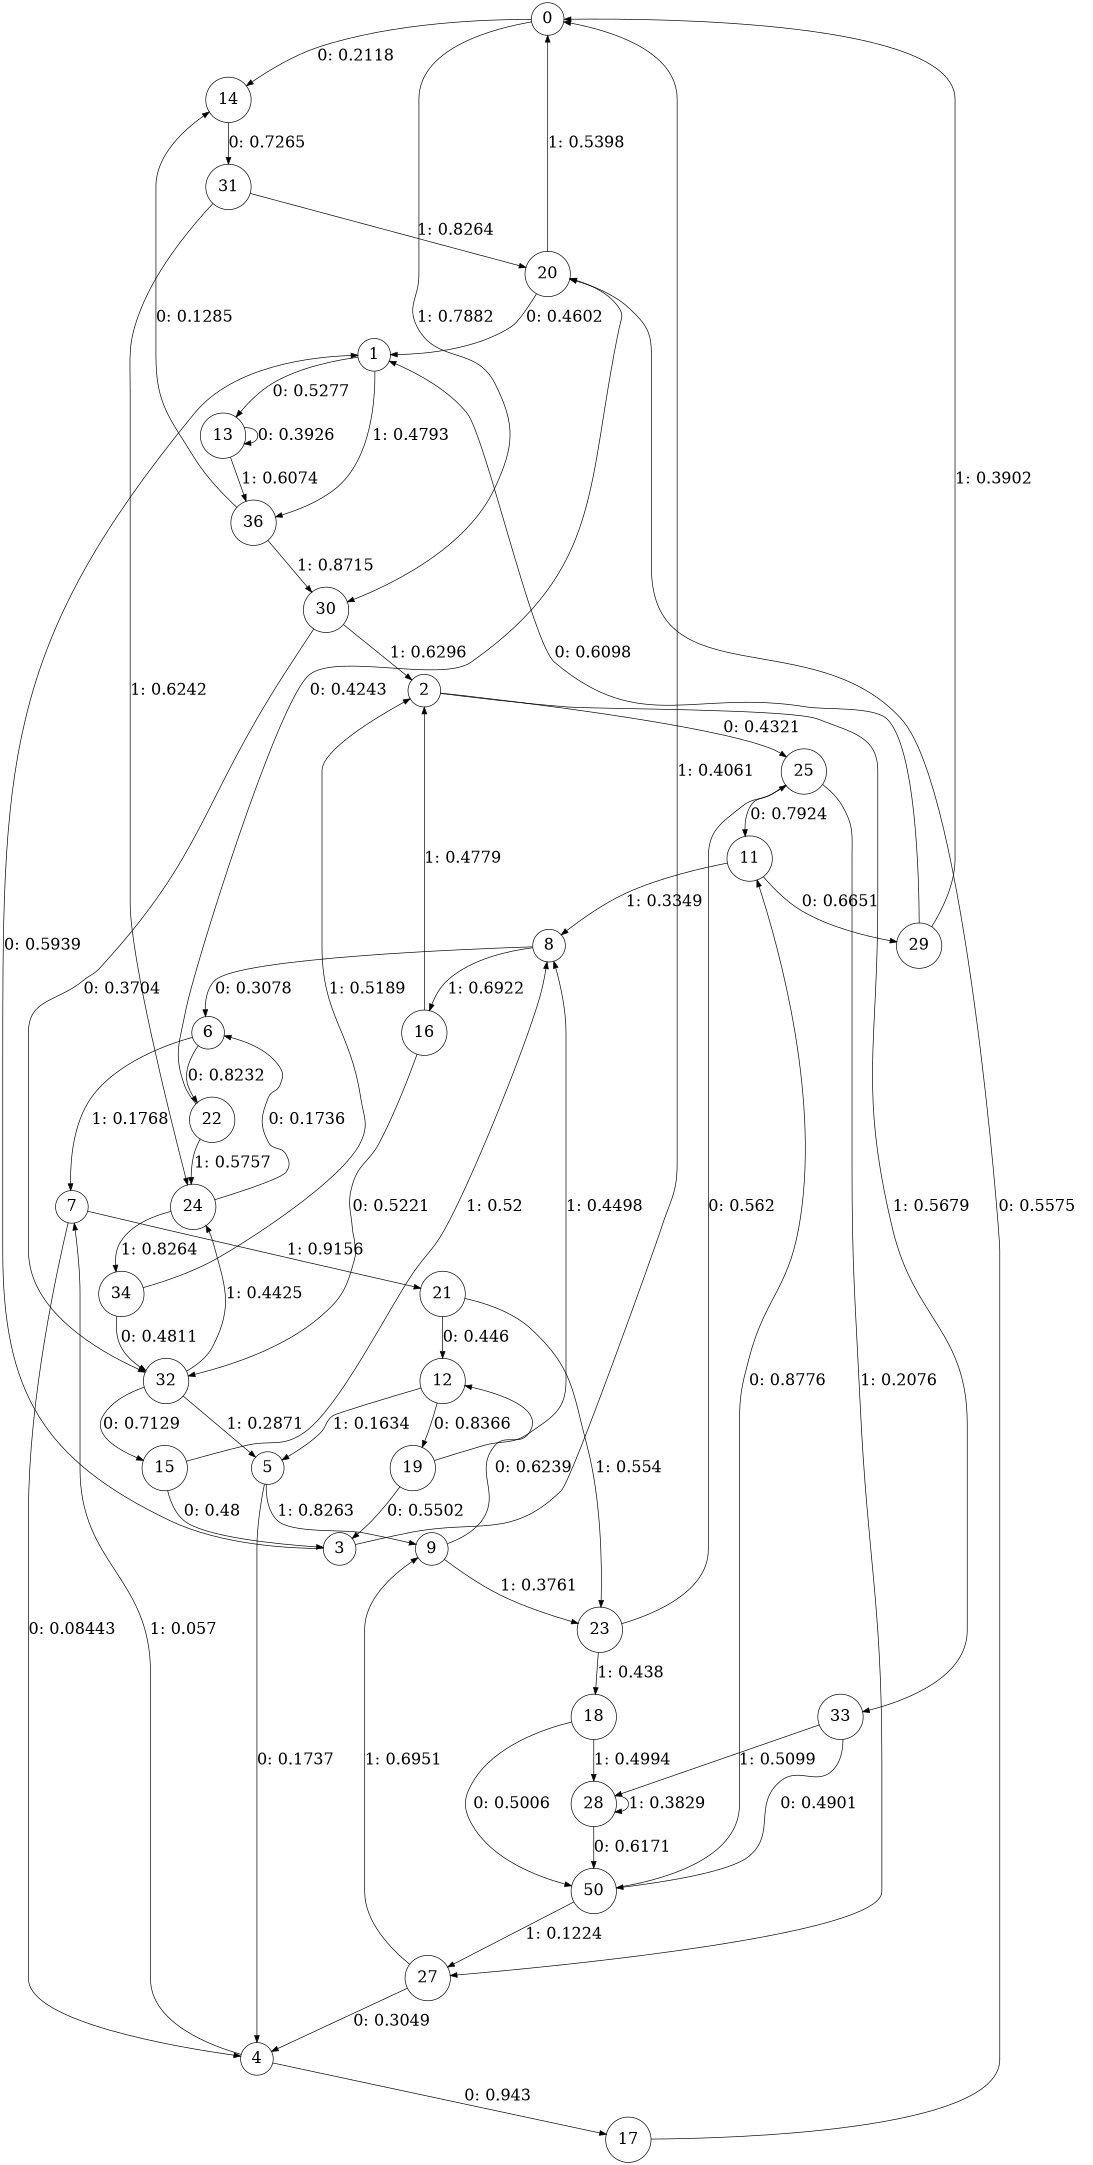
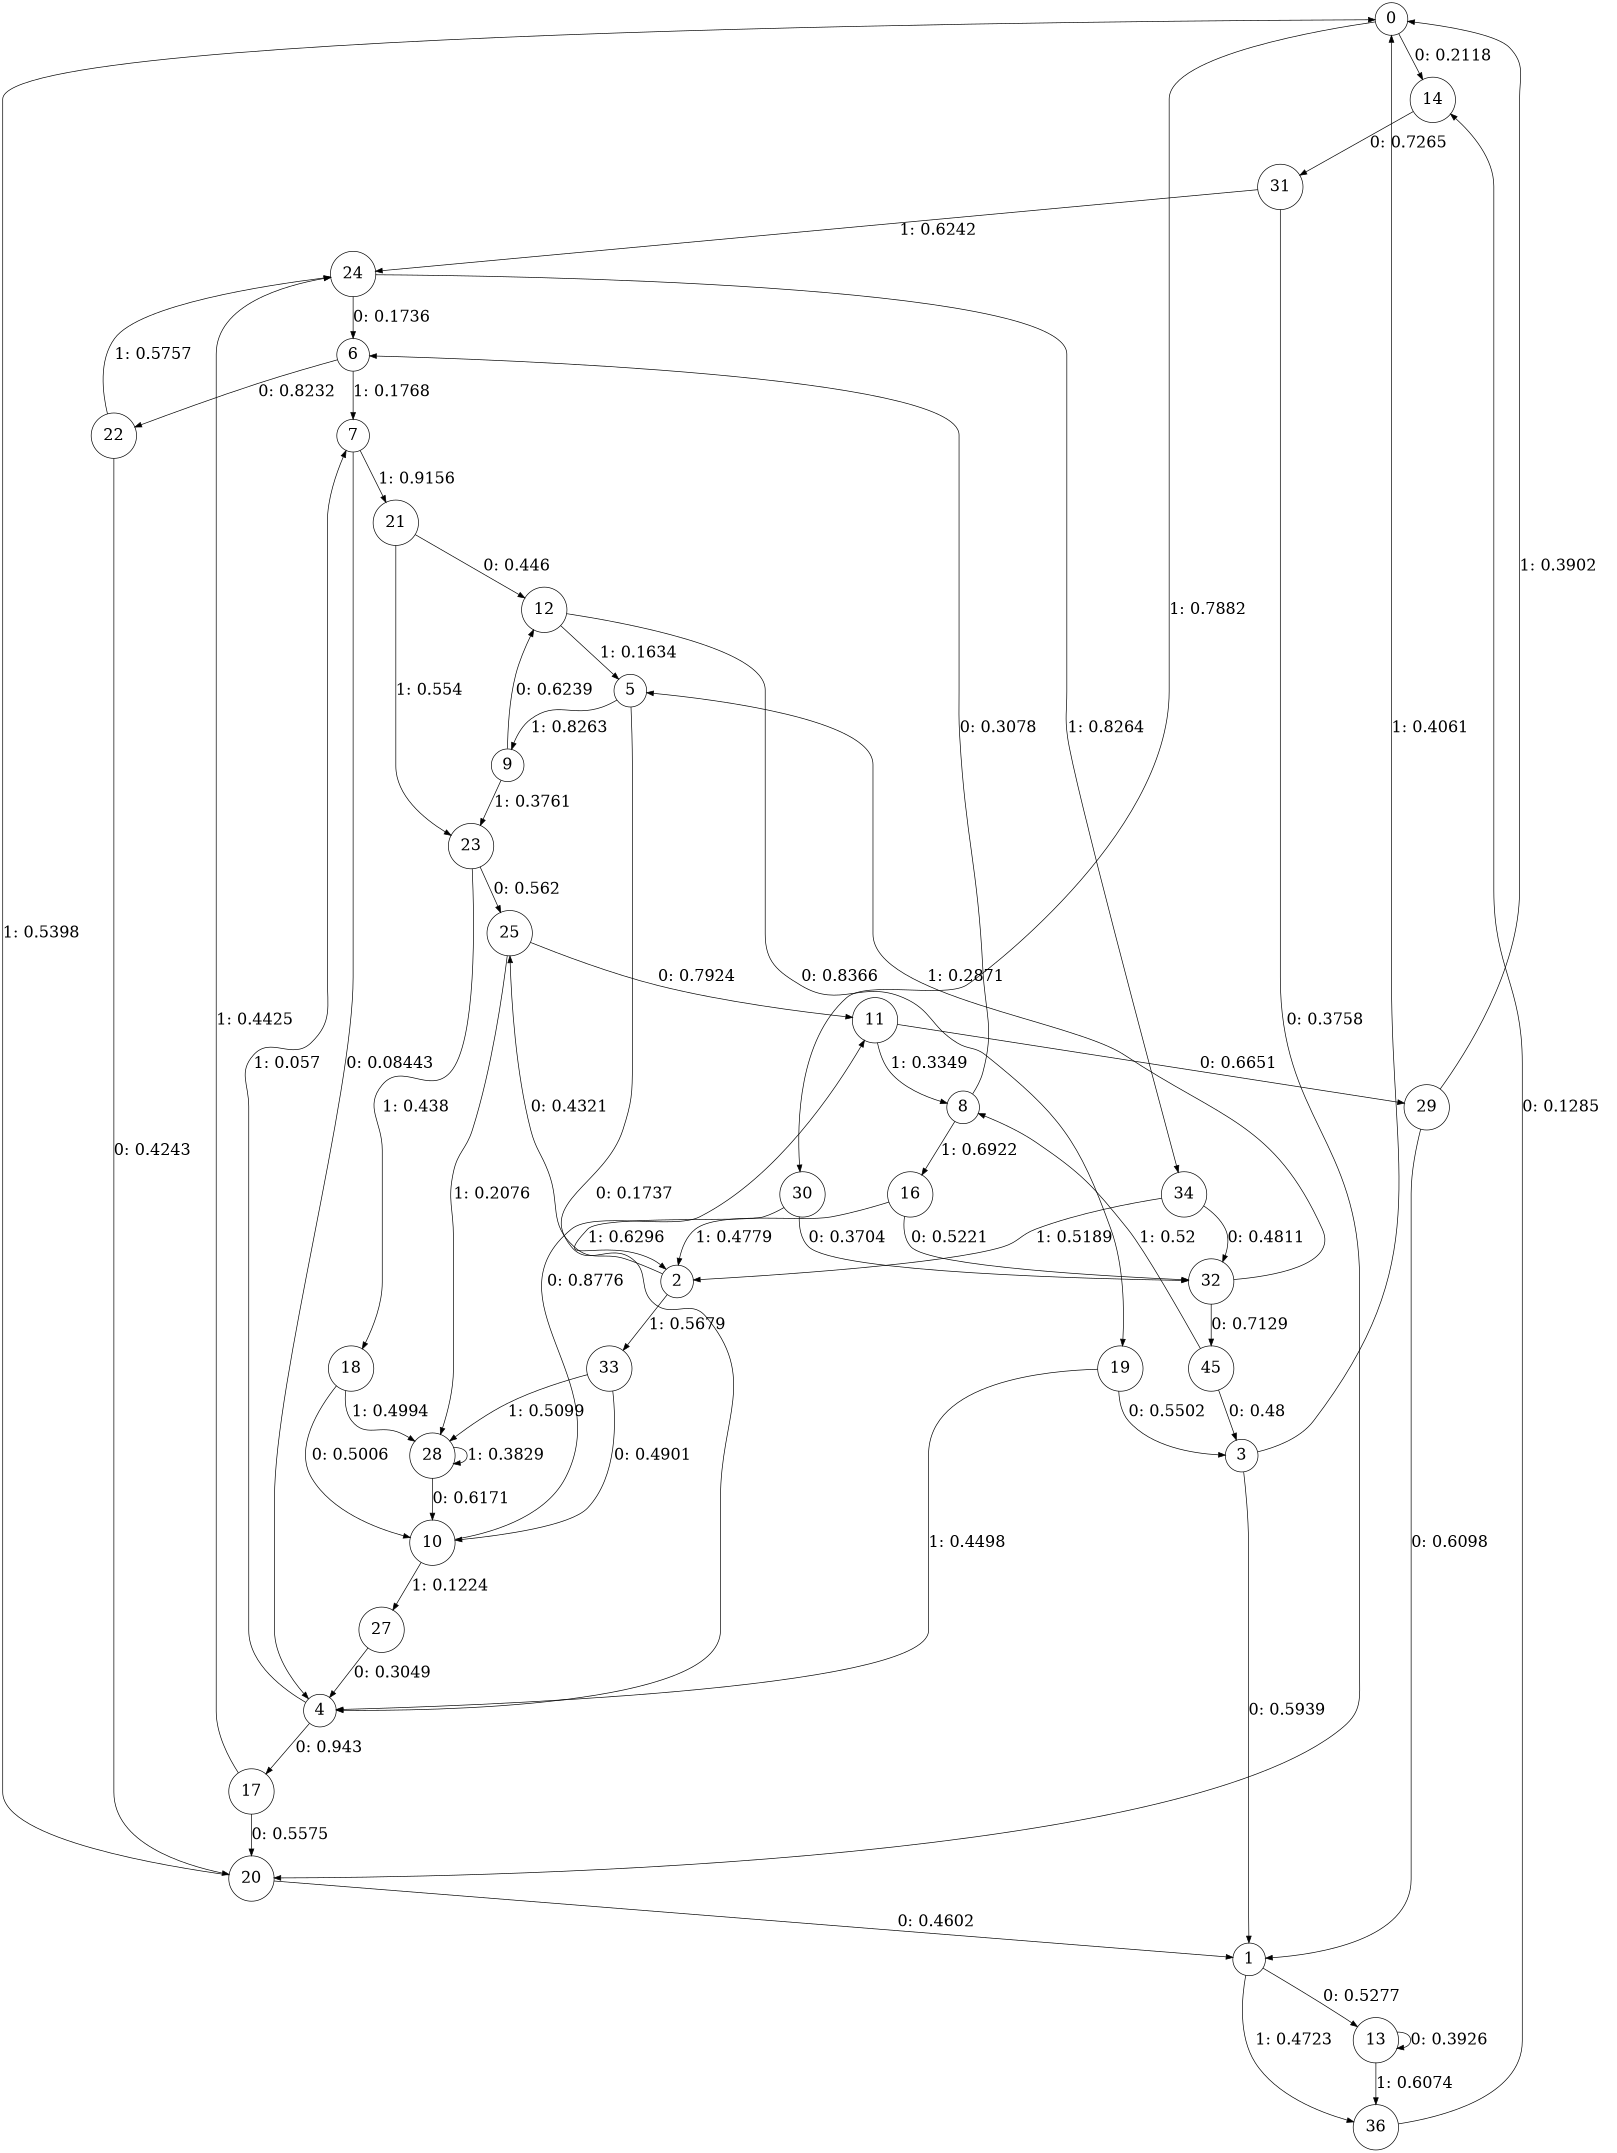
(463, 230) -> (1333, 1020)
(418, 436) -> (1301, 2040)
(288, 564) -> none
(566, 1257) -> (832, 1671)
(225, 1307) -> (216, 995)
(165, 1468) -> (1211, 1369)
(871, 1552) -> (451, 1188)
(365, 1761) -> none
(594, 1891) -> (432, 1543)
